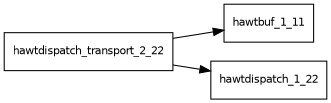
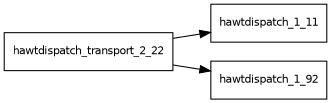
(269, 23) -> (269, 23)
(269, 80) -> (269, 80)
